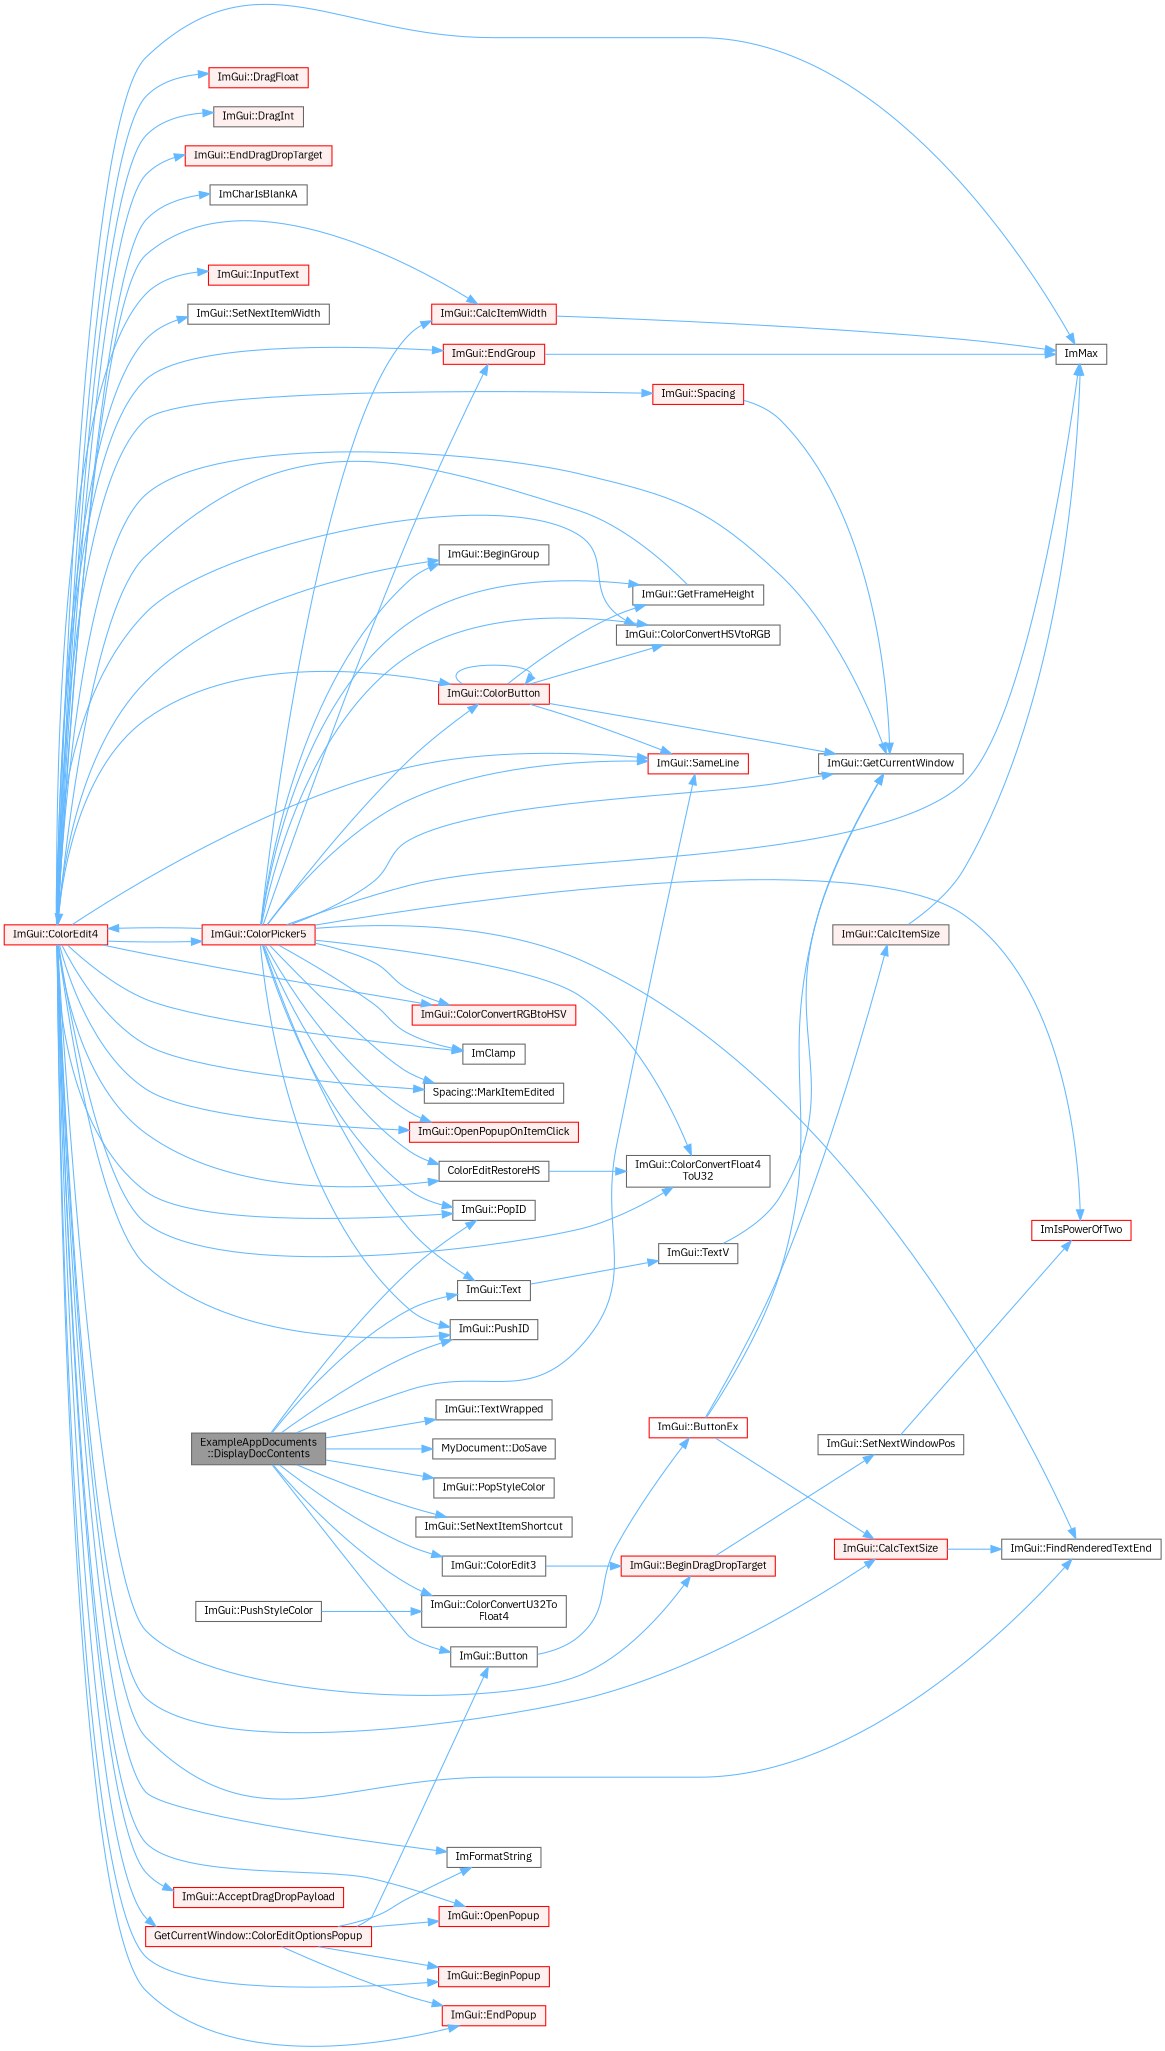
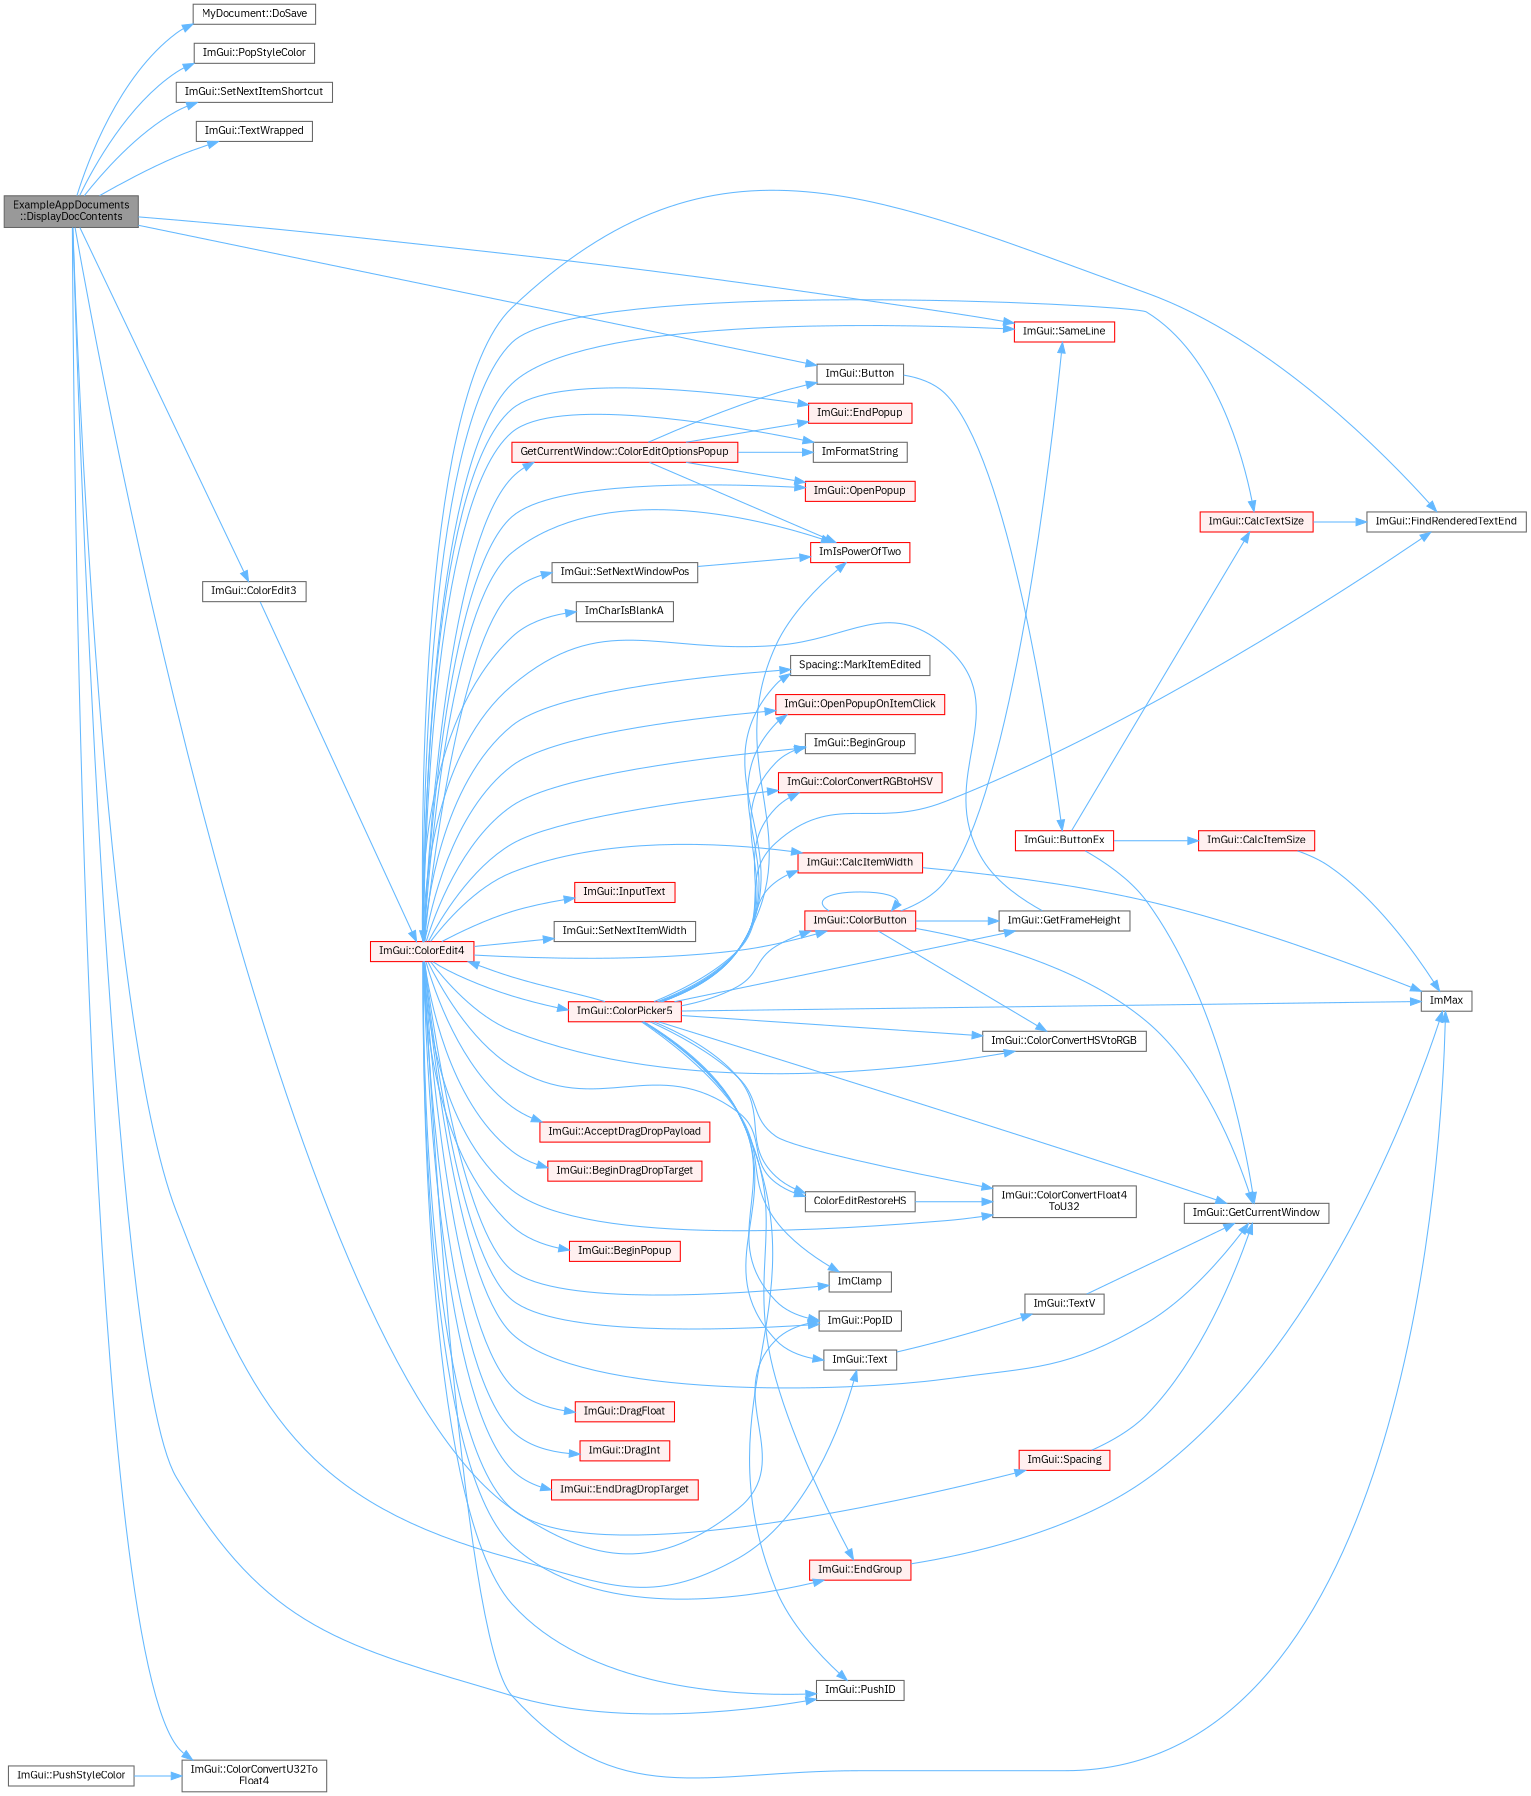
(259, 117) -> (625, 1451)
none -> (488, 586)
(429, 792) -> none
(891, 935) -> (1257, 841)
(790, 1508) -> (452, 754)
(578, 1566) -> (336, 767)
(373, 1956) -> (738, 500)
